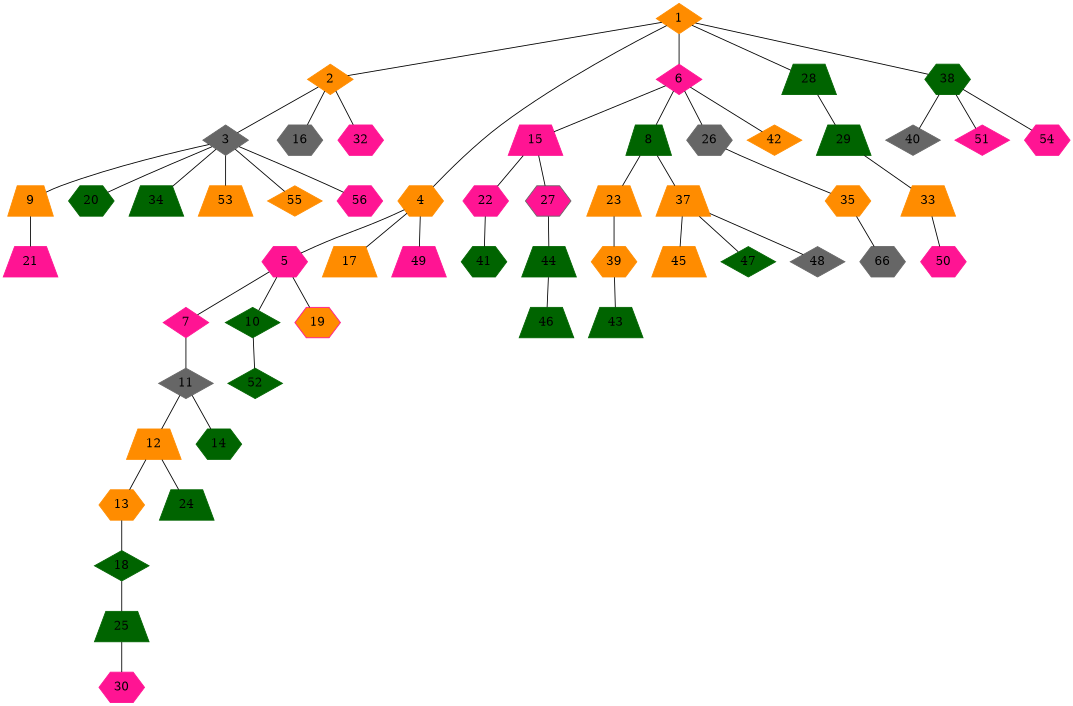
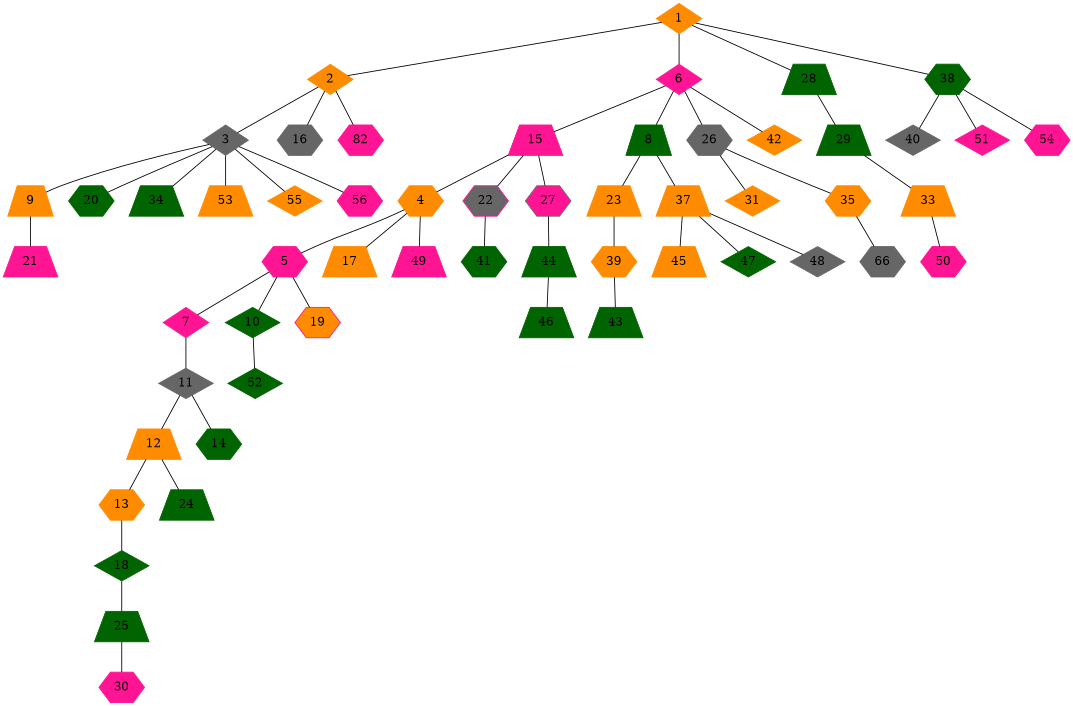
(543, 96) -> (473, 173)
(361, 140) -> (361, 140)
(486, 201) -> (486, 201)
none -> (753, 201)
